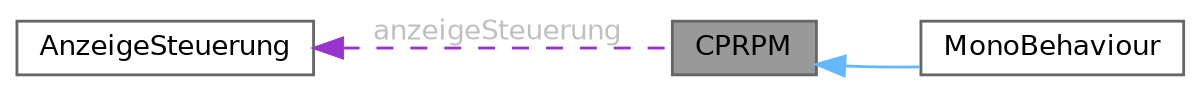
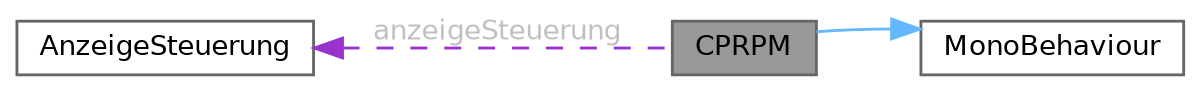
(883, 67) -> (854, 30)
